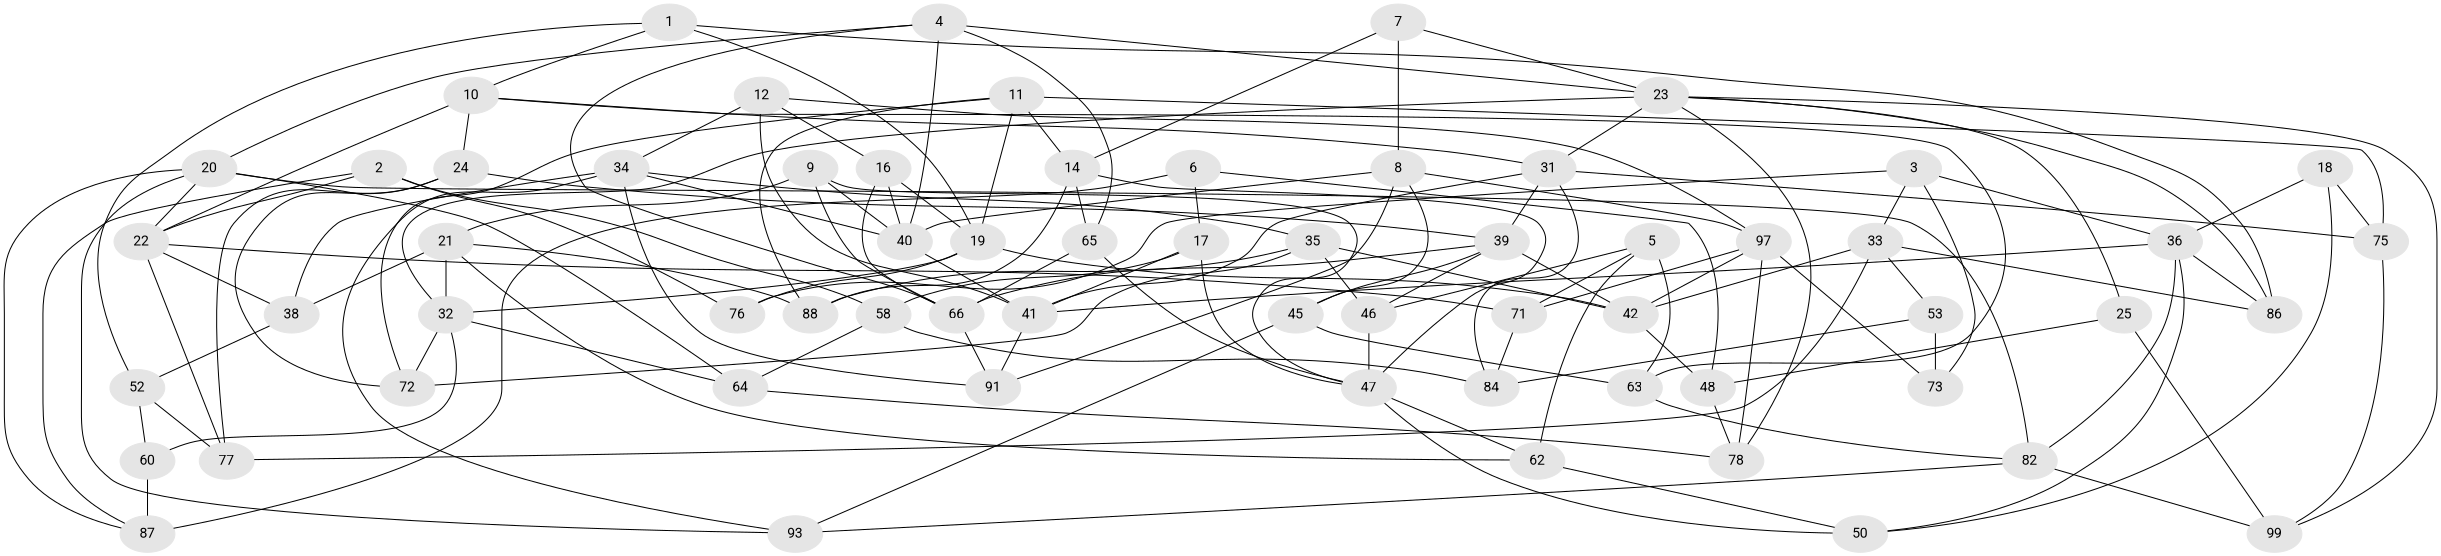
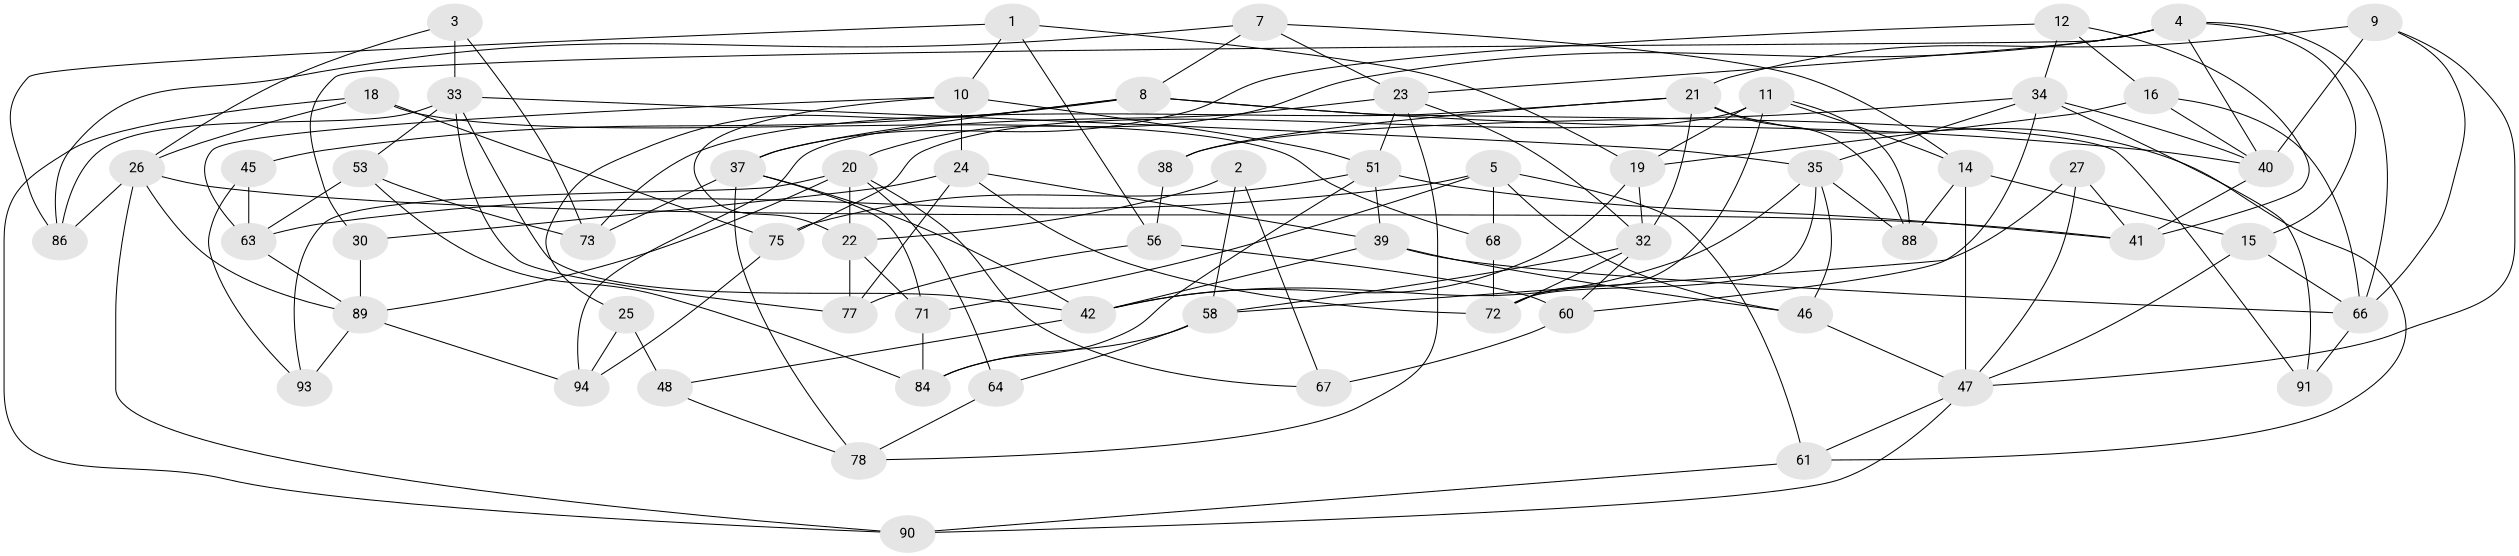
none -> (1119, 114)
none -> (1234, 129)
(2020, 141) -> (666, 44)
(2020, 149) -> (677, 137)
(1193, 169) -> none
(1549, 169) -> (1374, 169)
none -> (304, 205)
none -> (360, 242)
(1090, 242) -> (2249, 242)
(1201, 242) -> (2077, 169)
none -> (1493, 242)
(1764, 242) -> (738, 169)
(2175, 242) -> (137, 169)
(211, 276) -> none
(1398, 277) -> none
(737, 315) -> none
(611, 356) -> (1428, 283)
(1008, 358) -> none
(137, 388) -> (1154, 242)
(373, 408) -> (1858, 279)
(1537, 461) -> (1804, 461)
(2030, 461) -> (360, 315)
(148, 534) -> (1324, 388)
(1860, 534) -> (908, 534)
(2275, 534) -> (582, 388)
